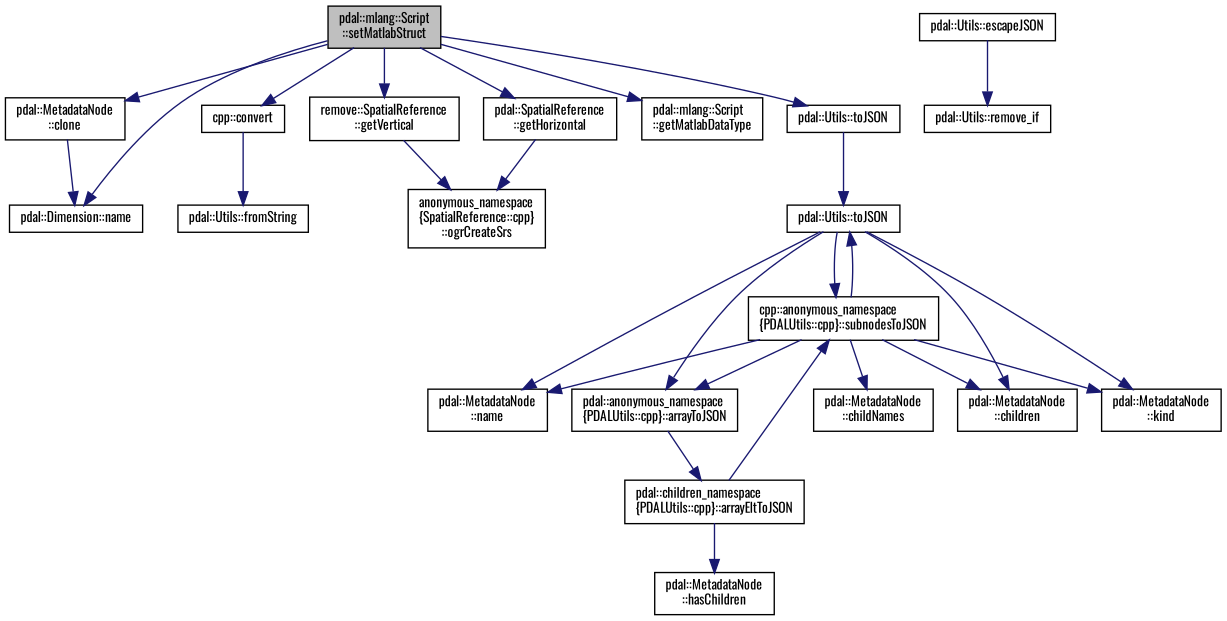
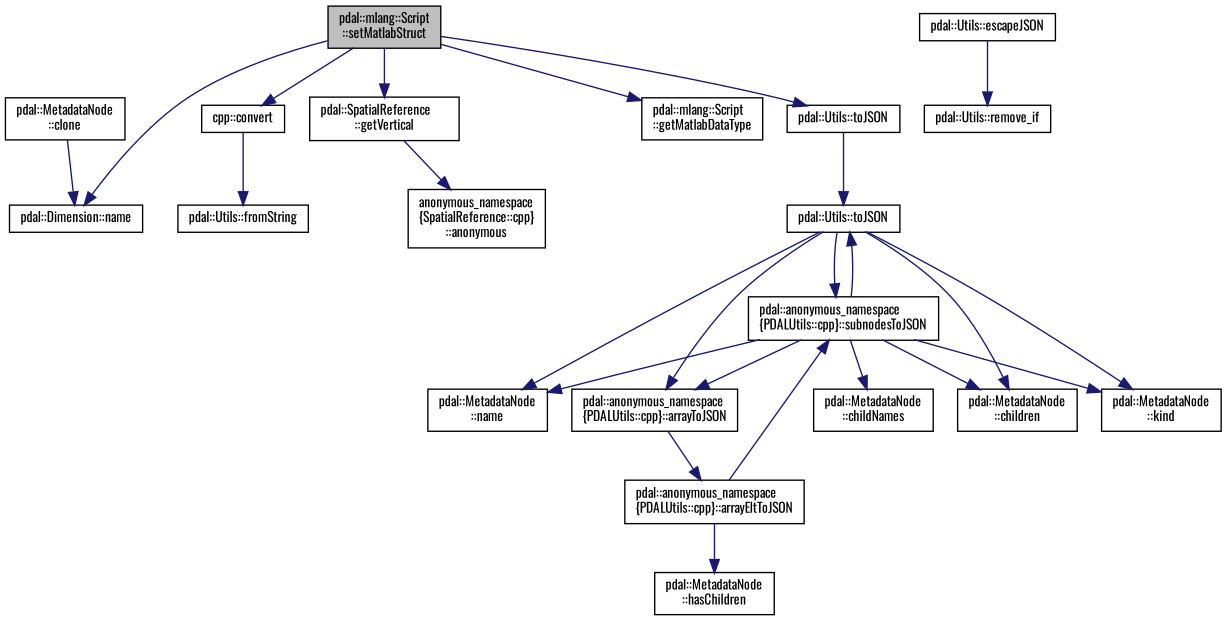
(200, 80) -> none
(384, 119) -> (384, 119)
(550, 119) -> none
(477, 219) -> (477, 219)
(844, 319) -> (844, 319)
(714, 502) -> (714, 502)
